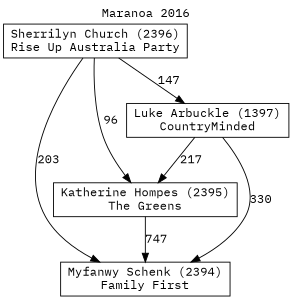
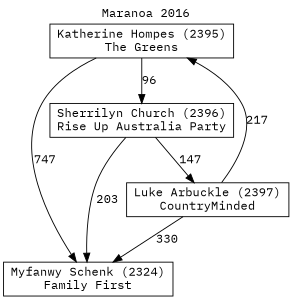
(99, 120) -> (142, 76)
(208, 120) -> (208, 200)
(145, 279) -> (88, 279)
